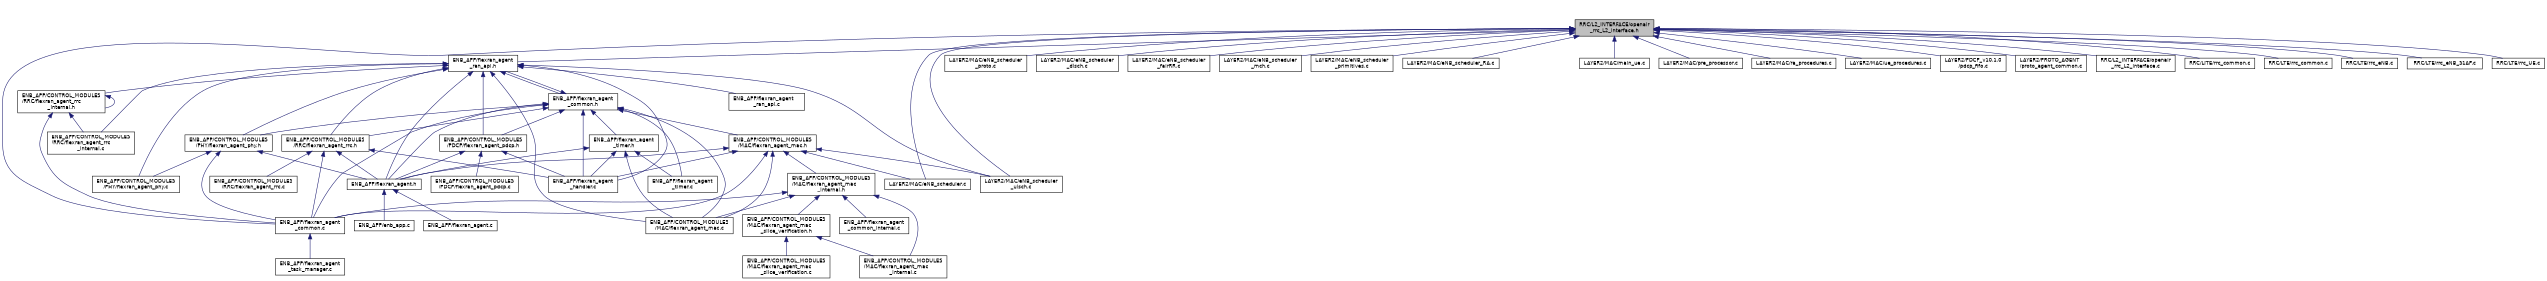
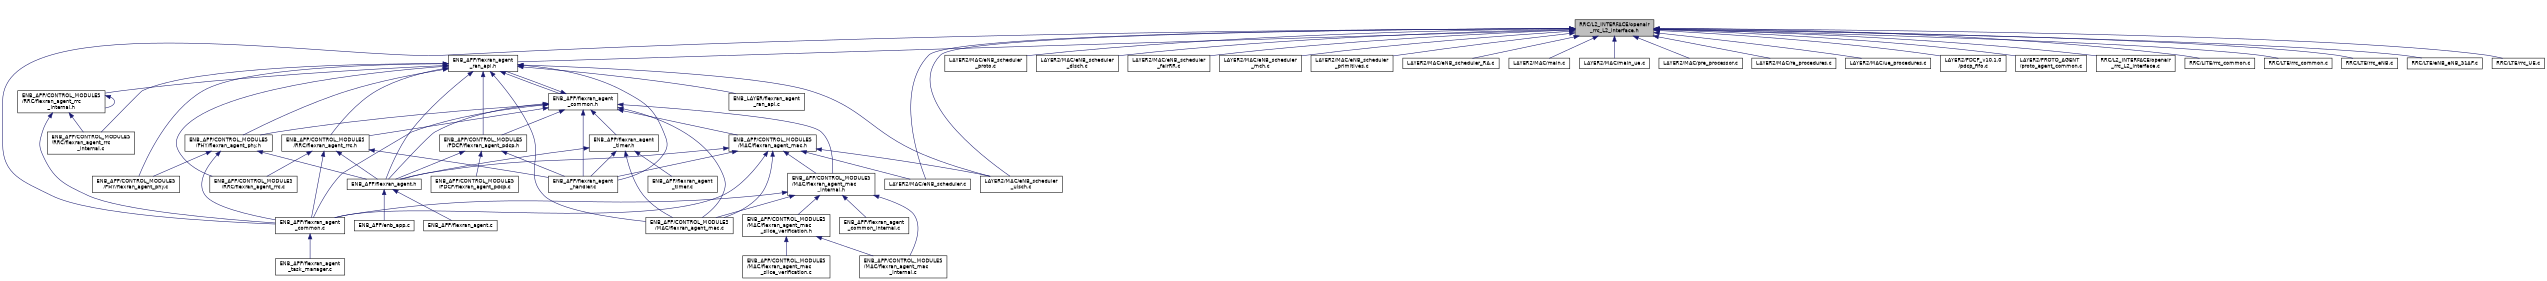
none -> (1539, 63)
(2445, 63) -> (2445, 63)
none -> (275, 90)
(767, 102) -> (767, 102)
(657, 126) -> (745, 116)
